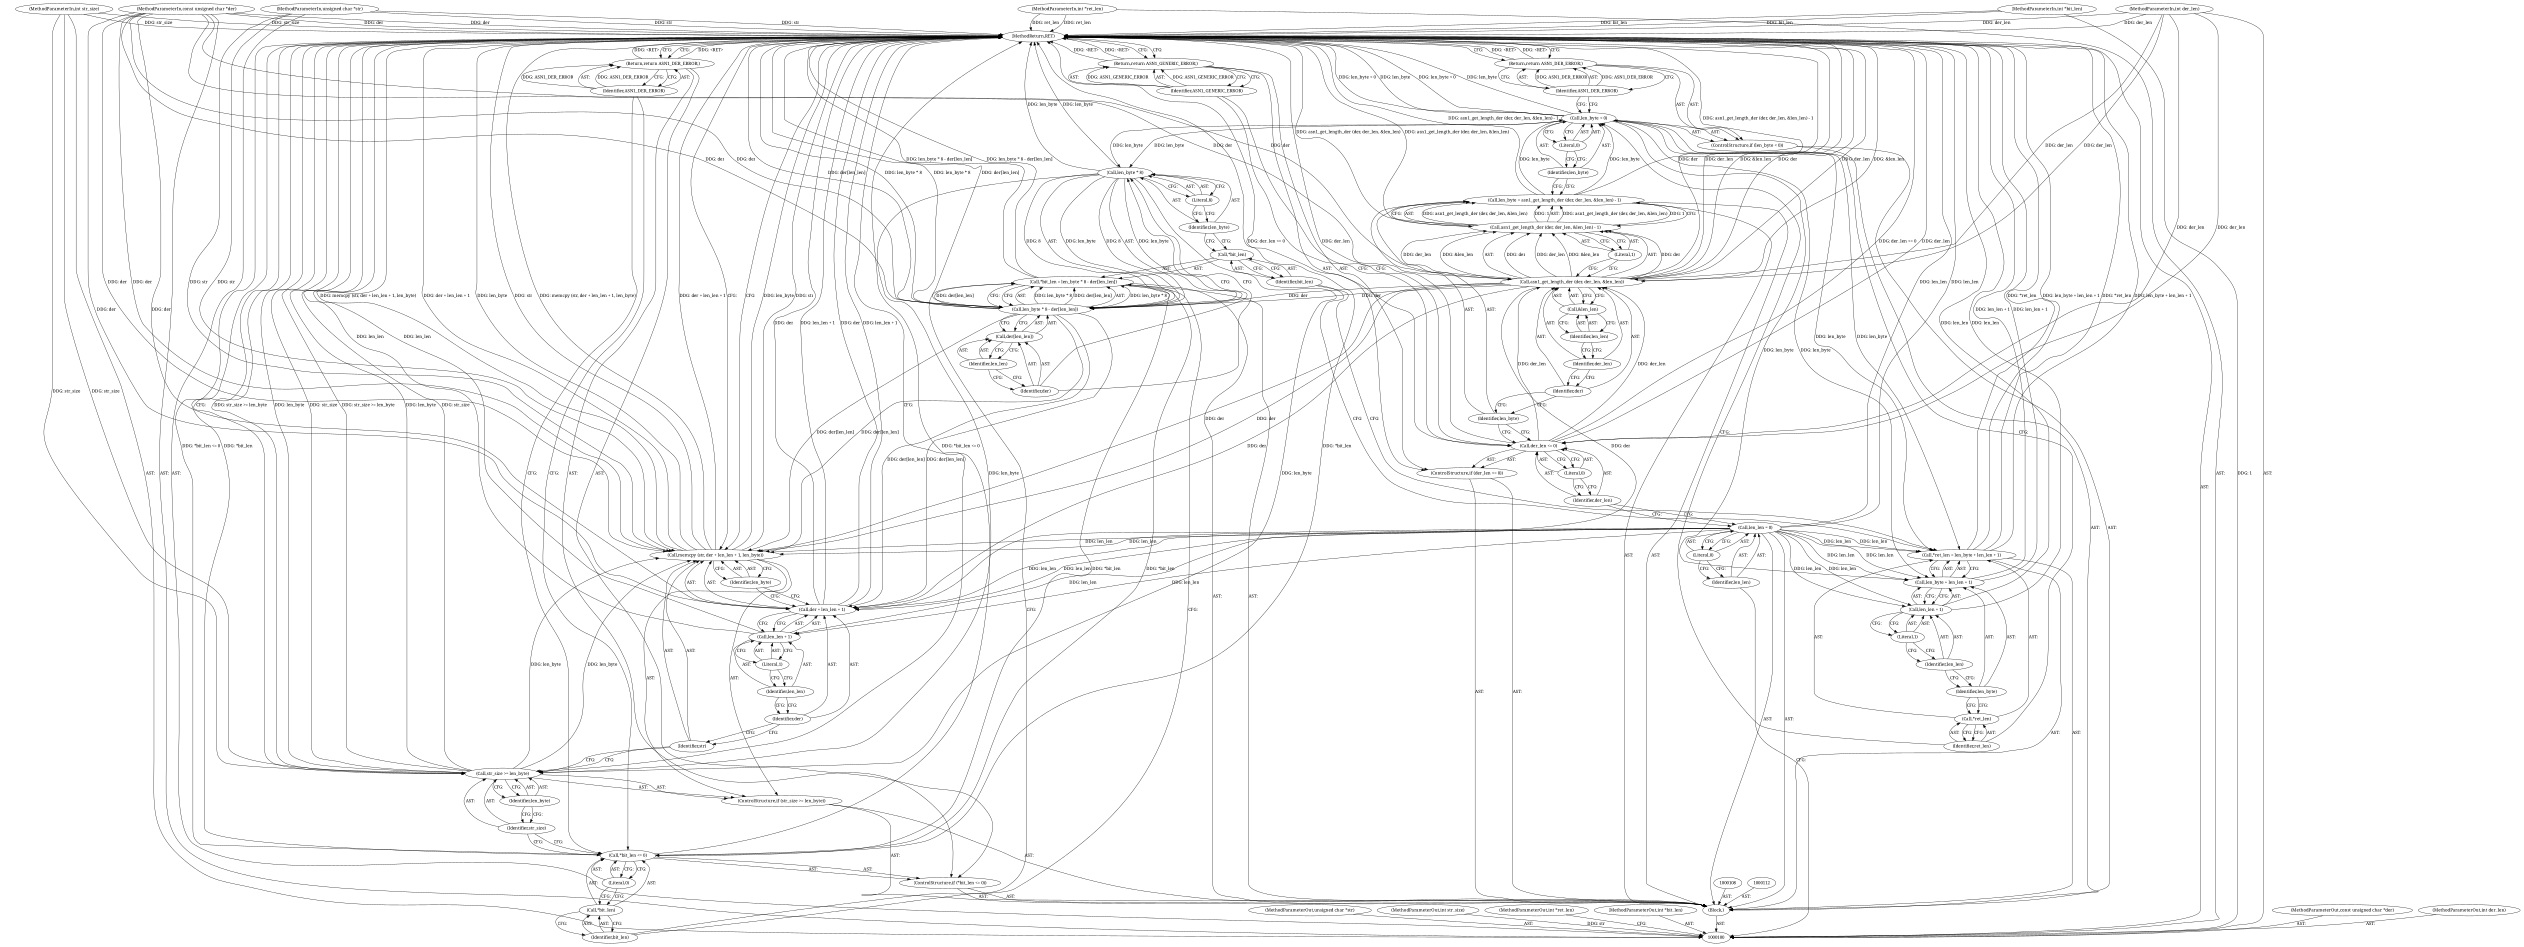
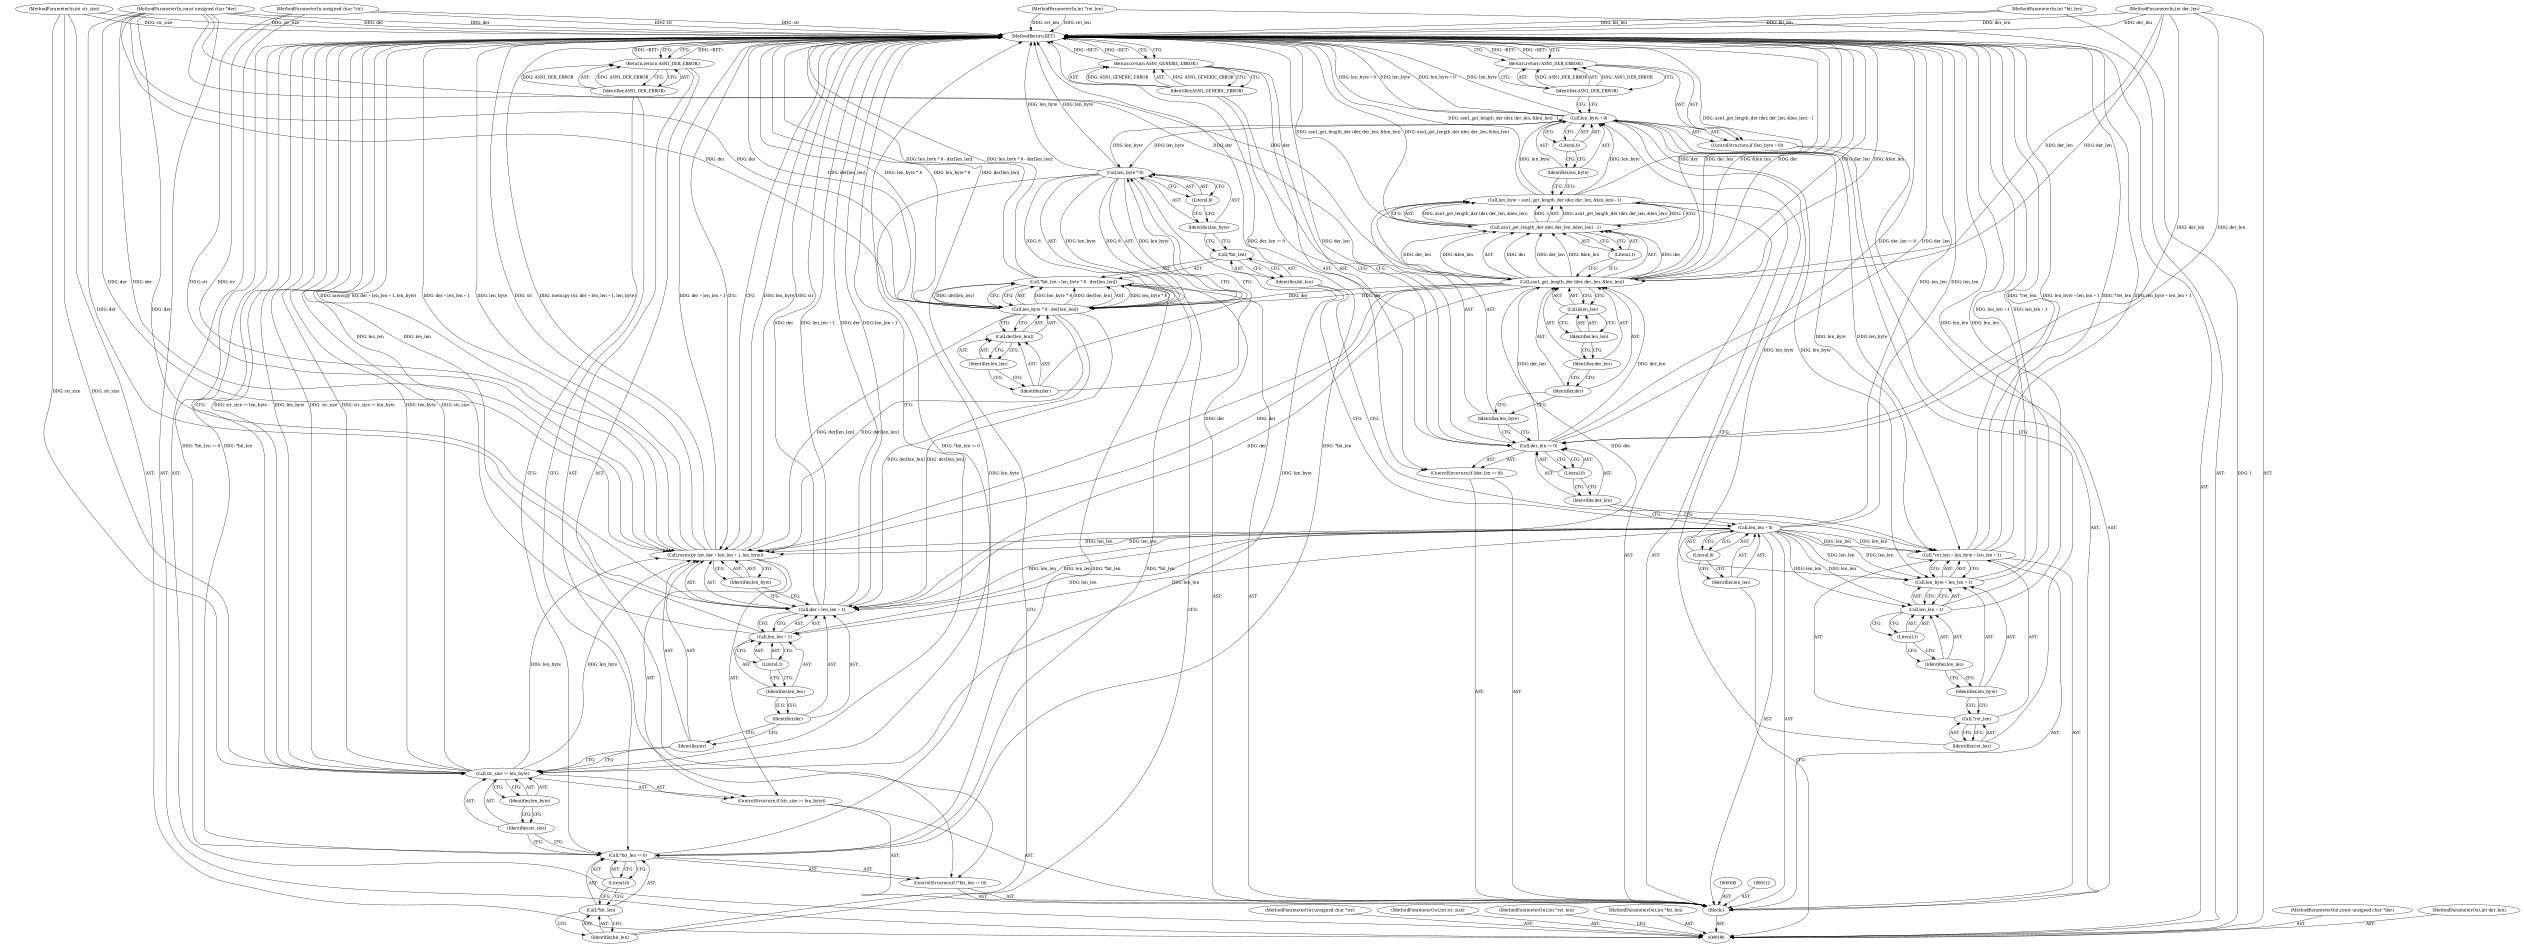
(1596, 924) -> (1596, 924)
